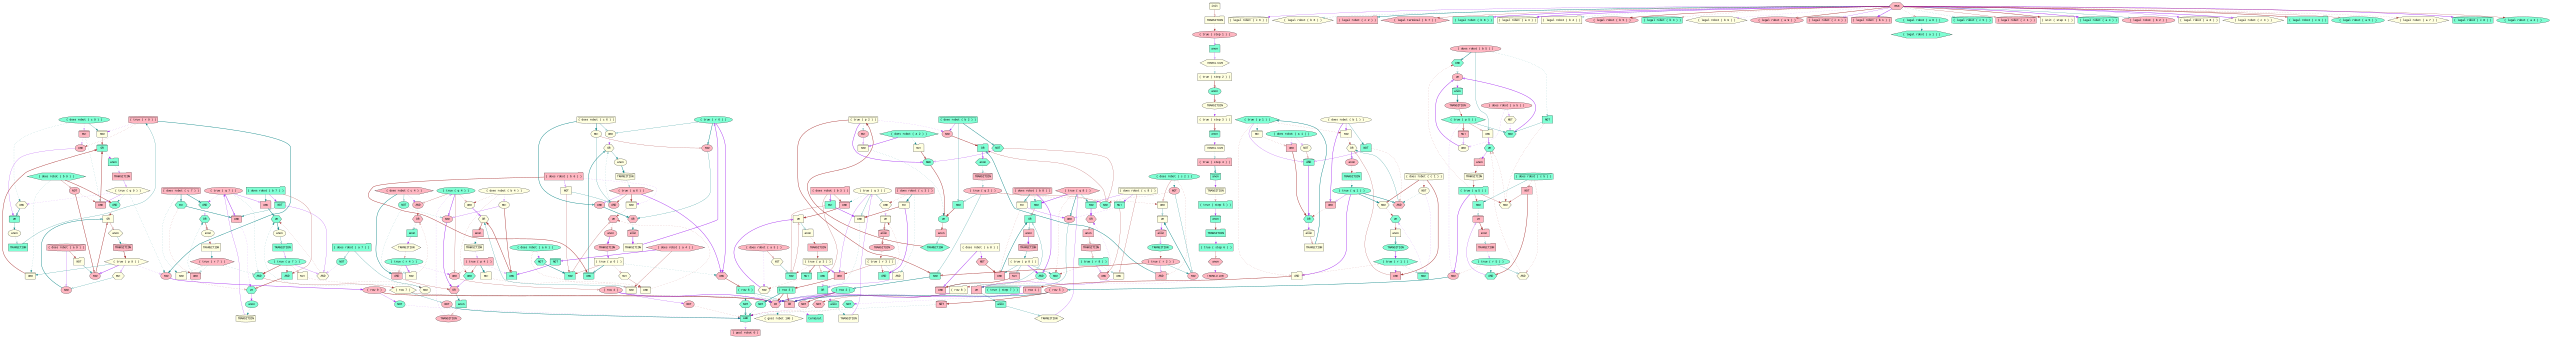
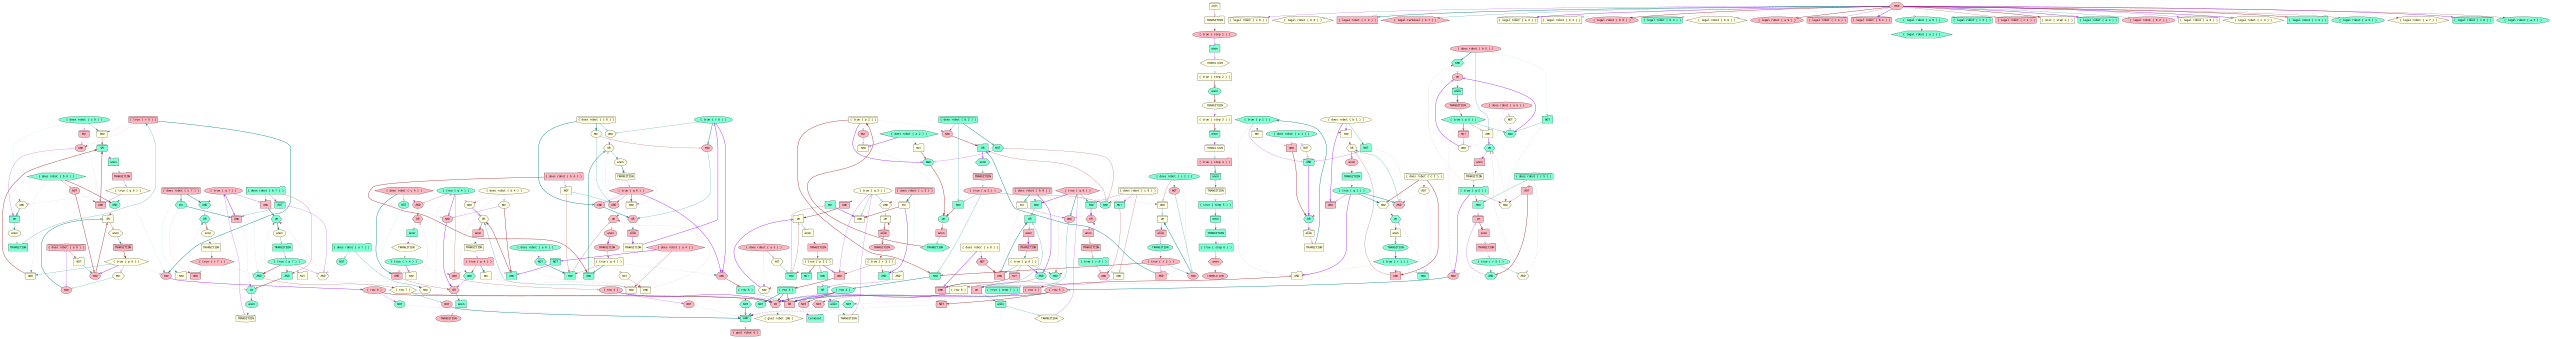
(1574, 11) -> (1574, 11)
(1473, 20) -> none
(830, 191) -> none
